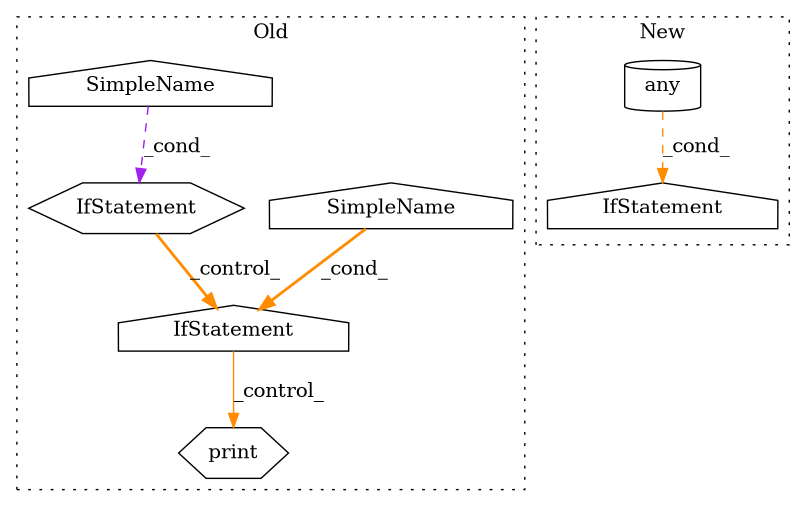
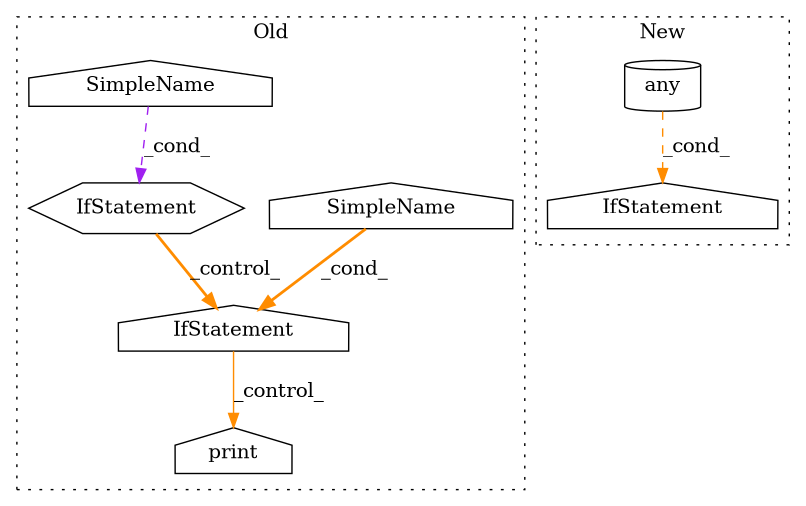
(234, 453) -> (234, 453)
